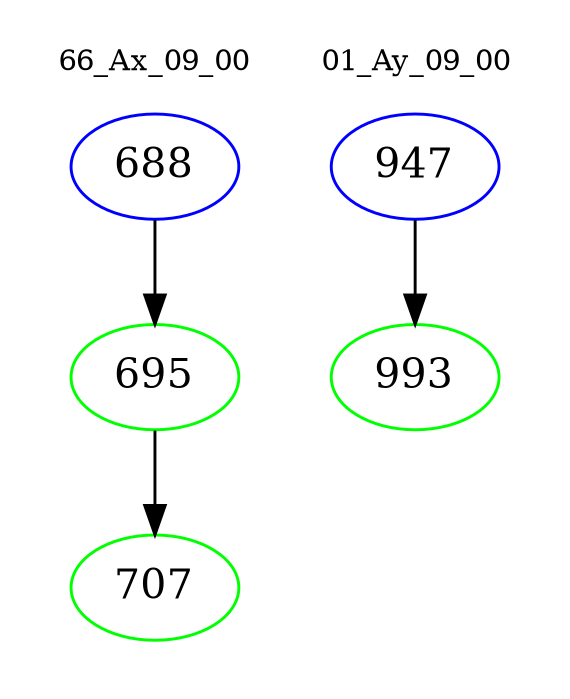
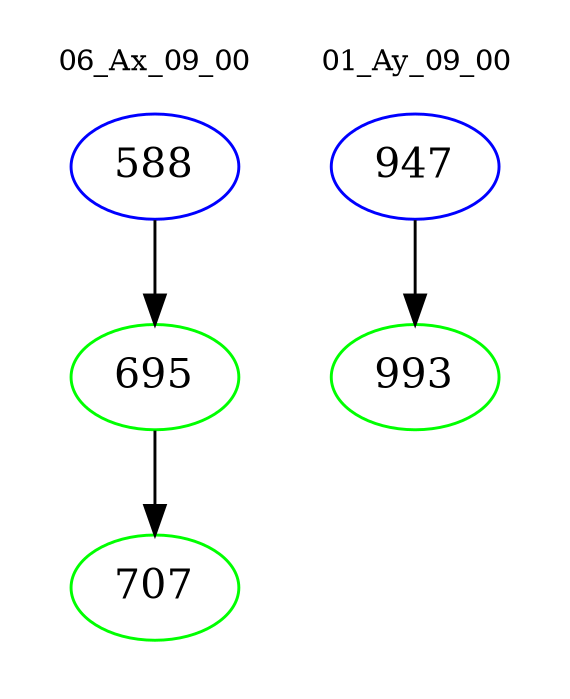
(155, 63) -> (155, 63)
(155, 167) -> (155, 167)
